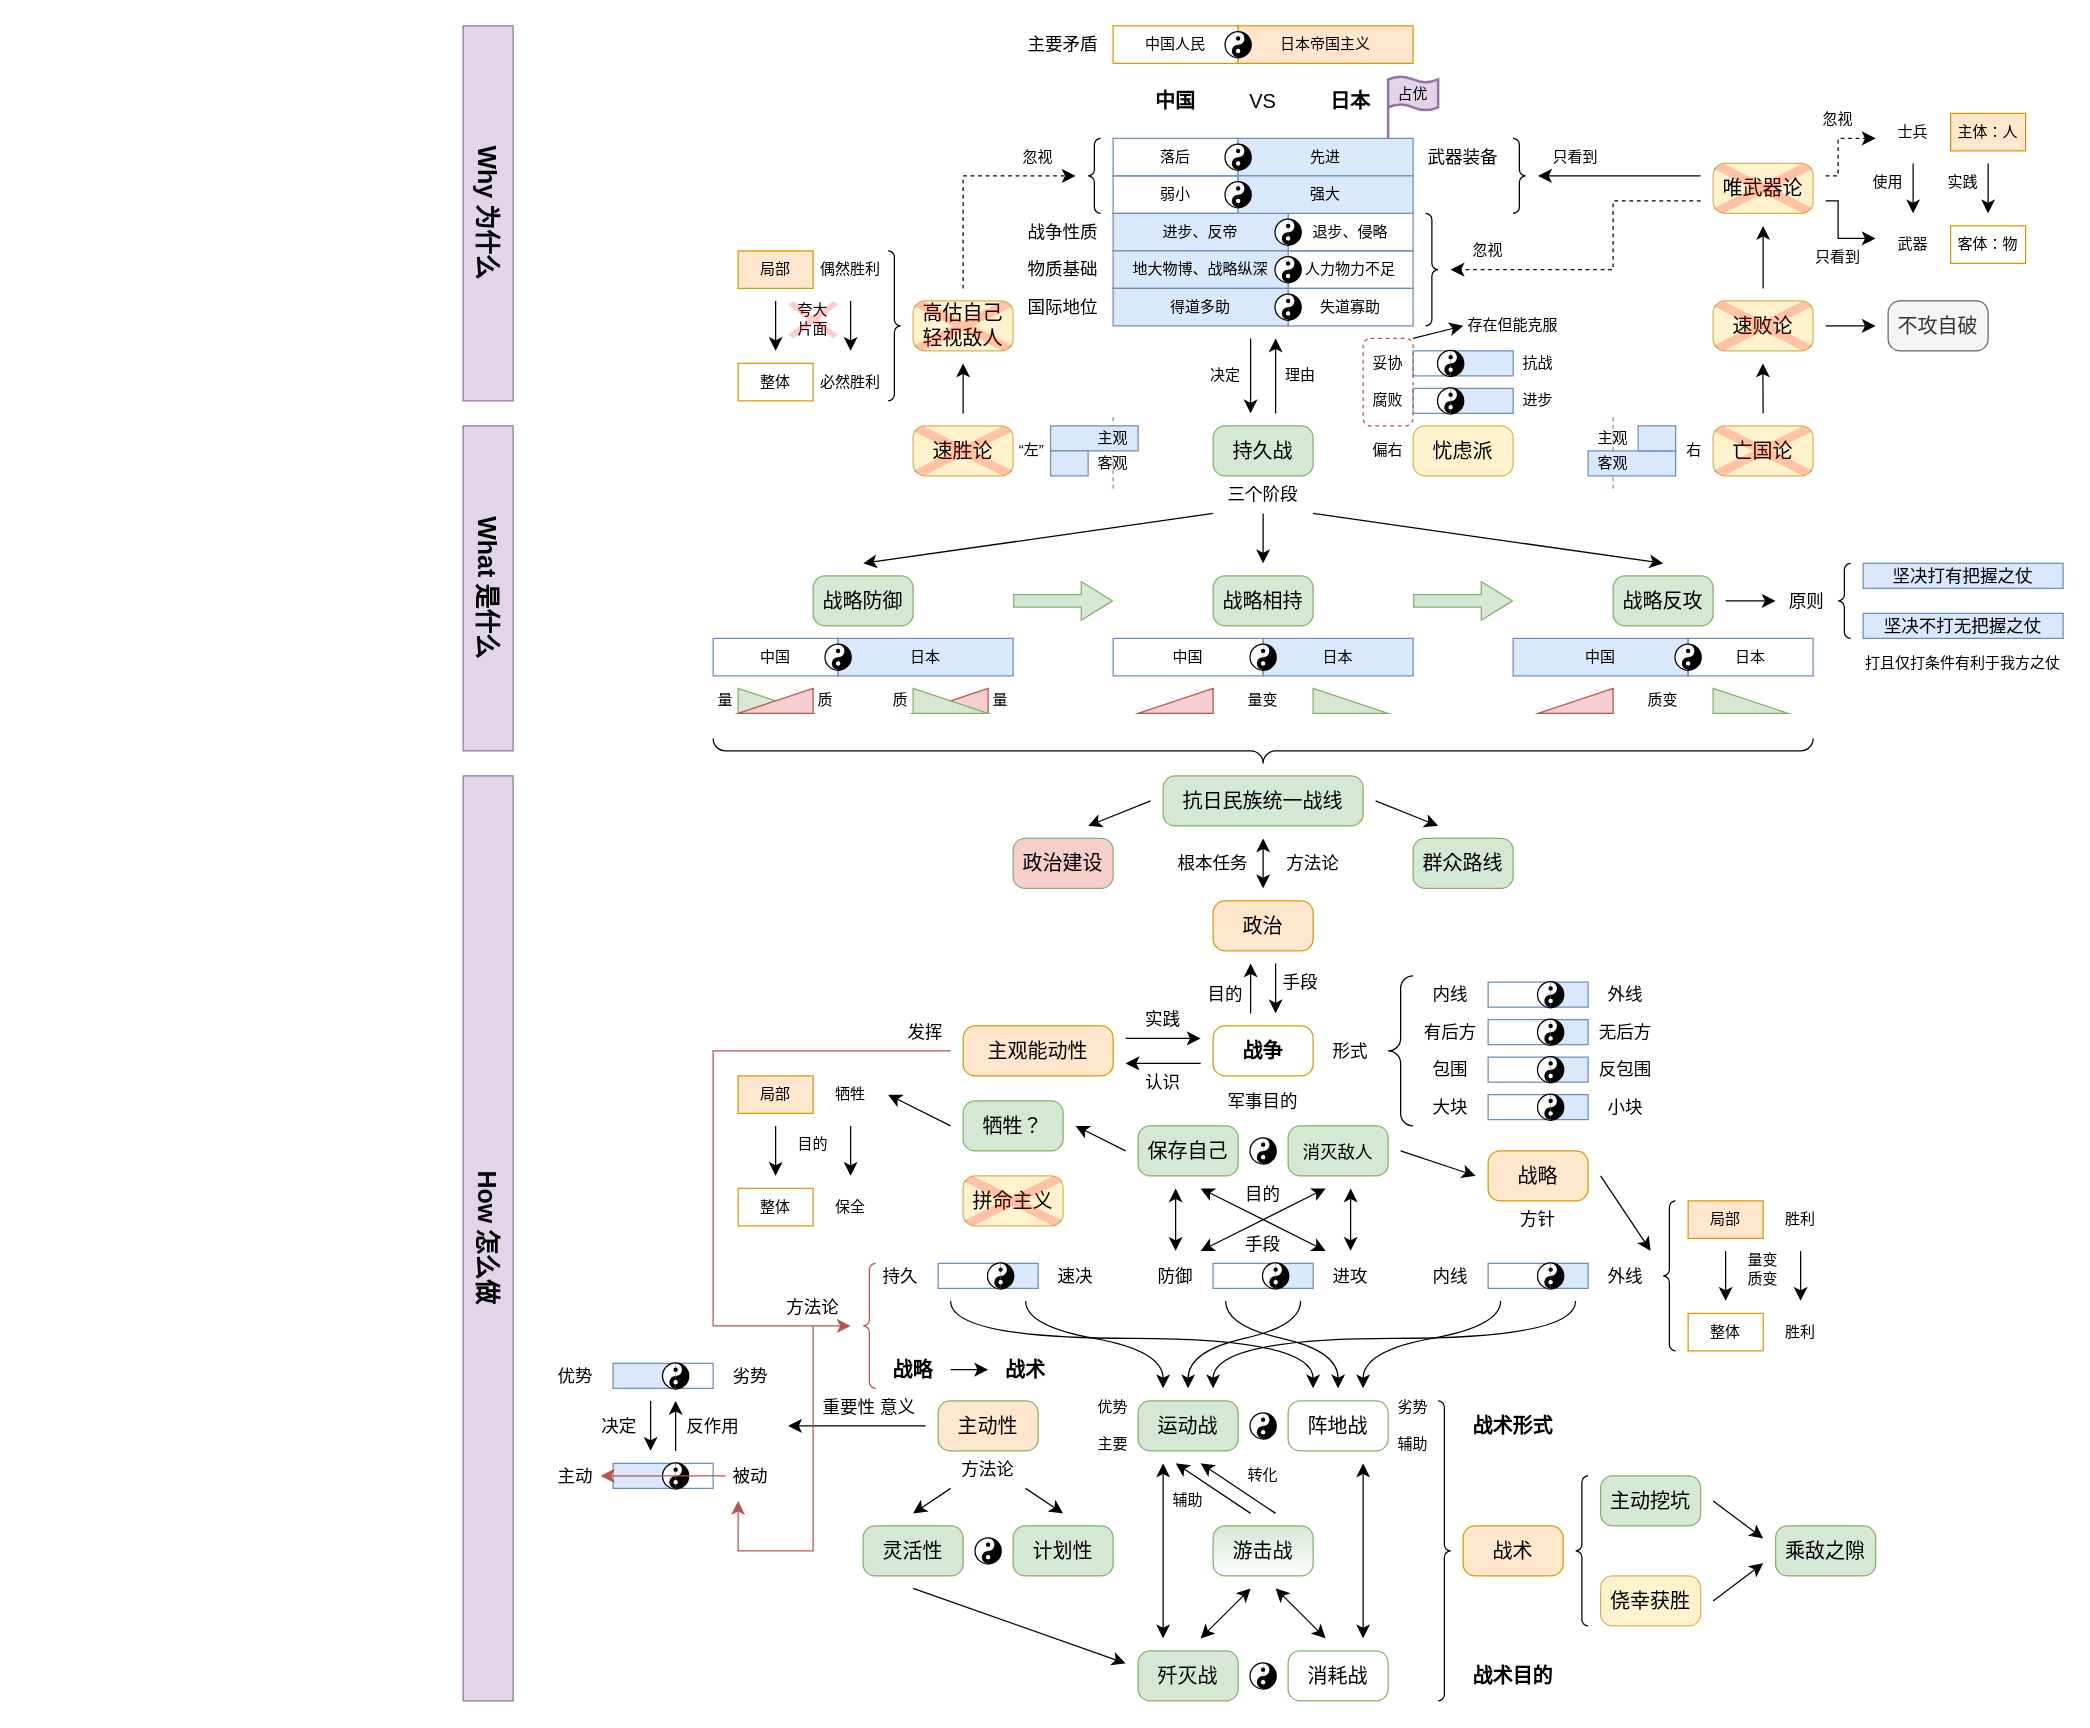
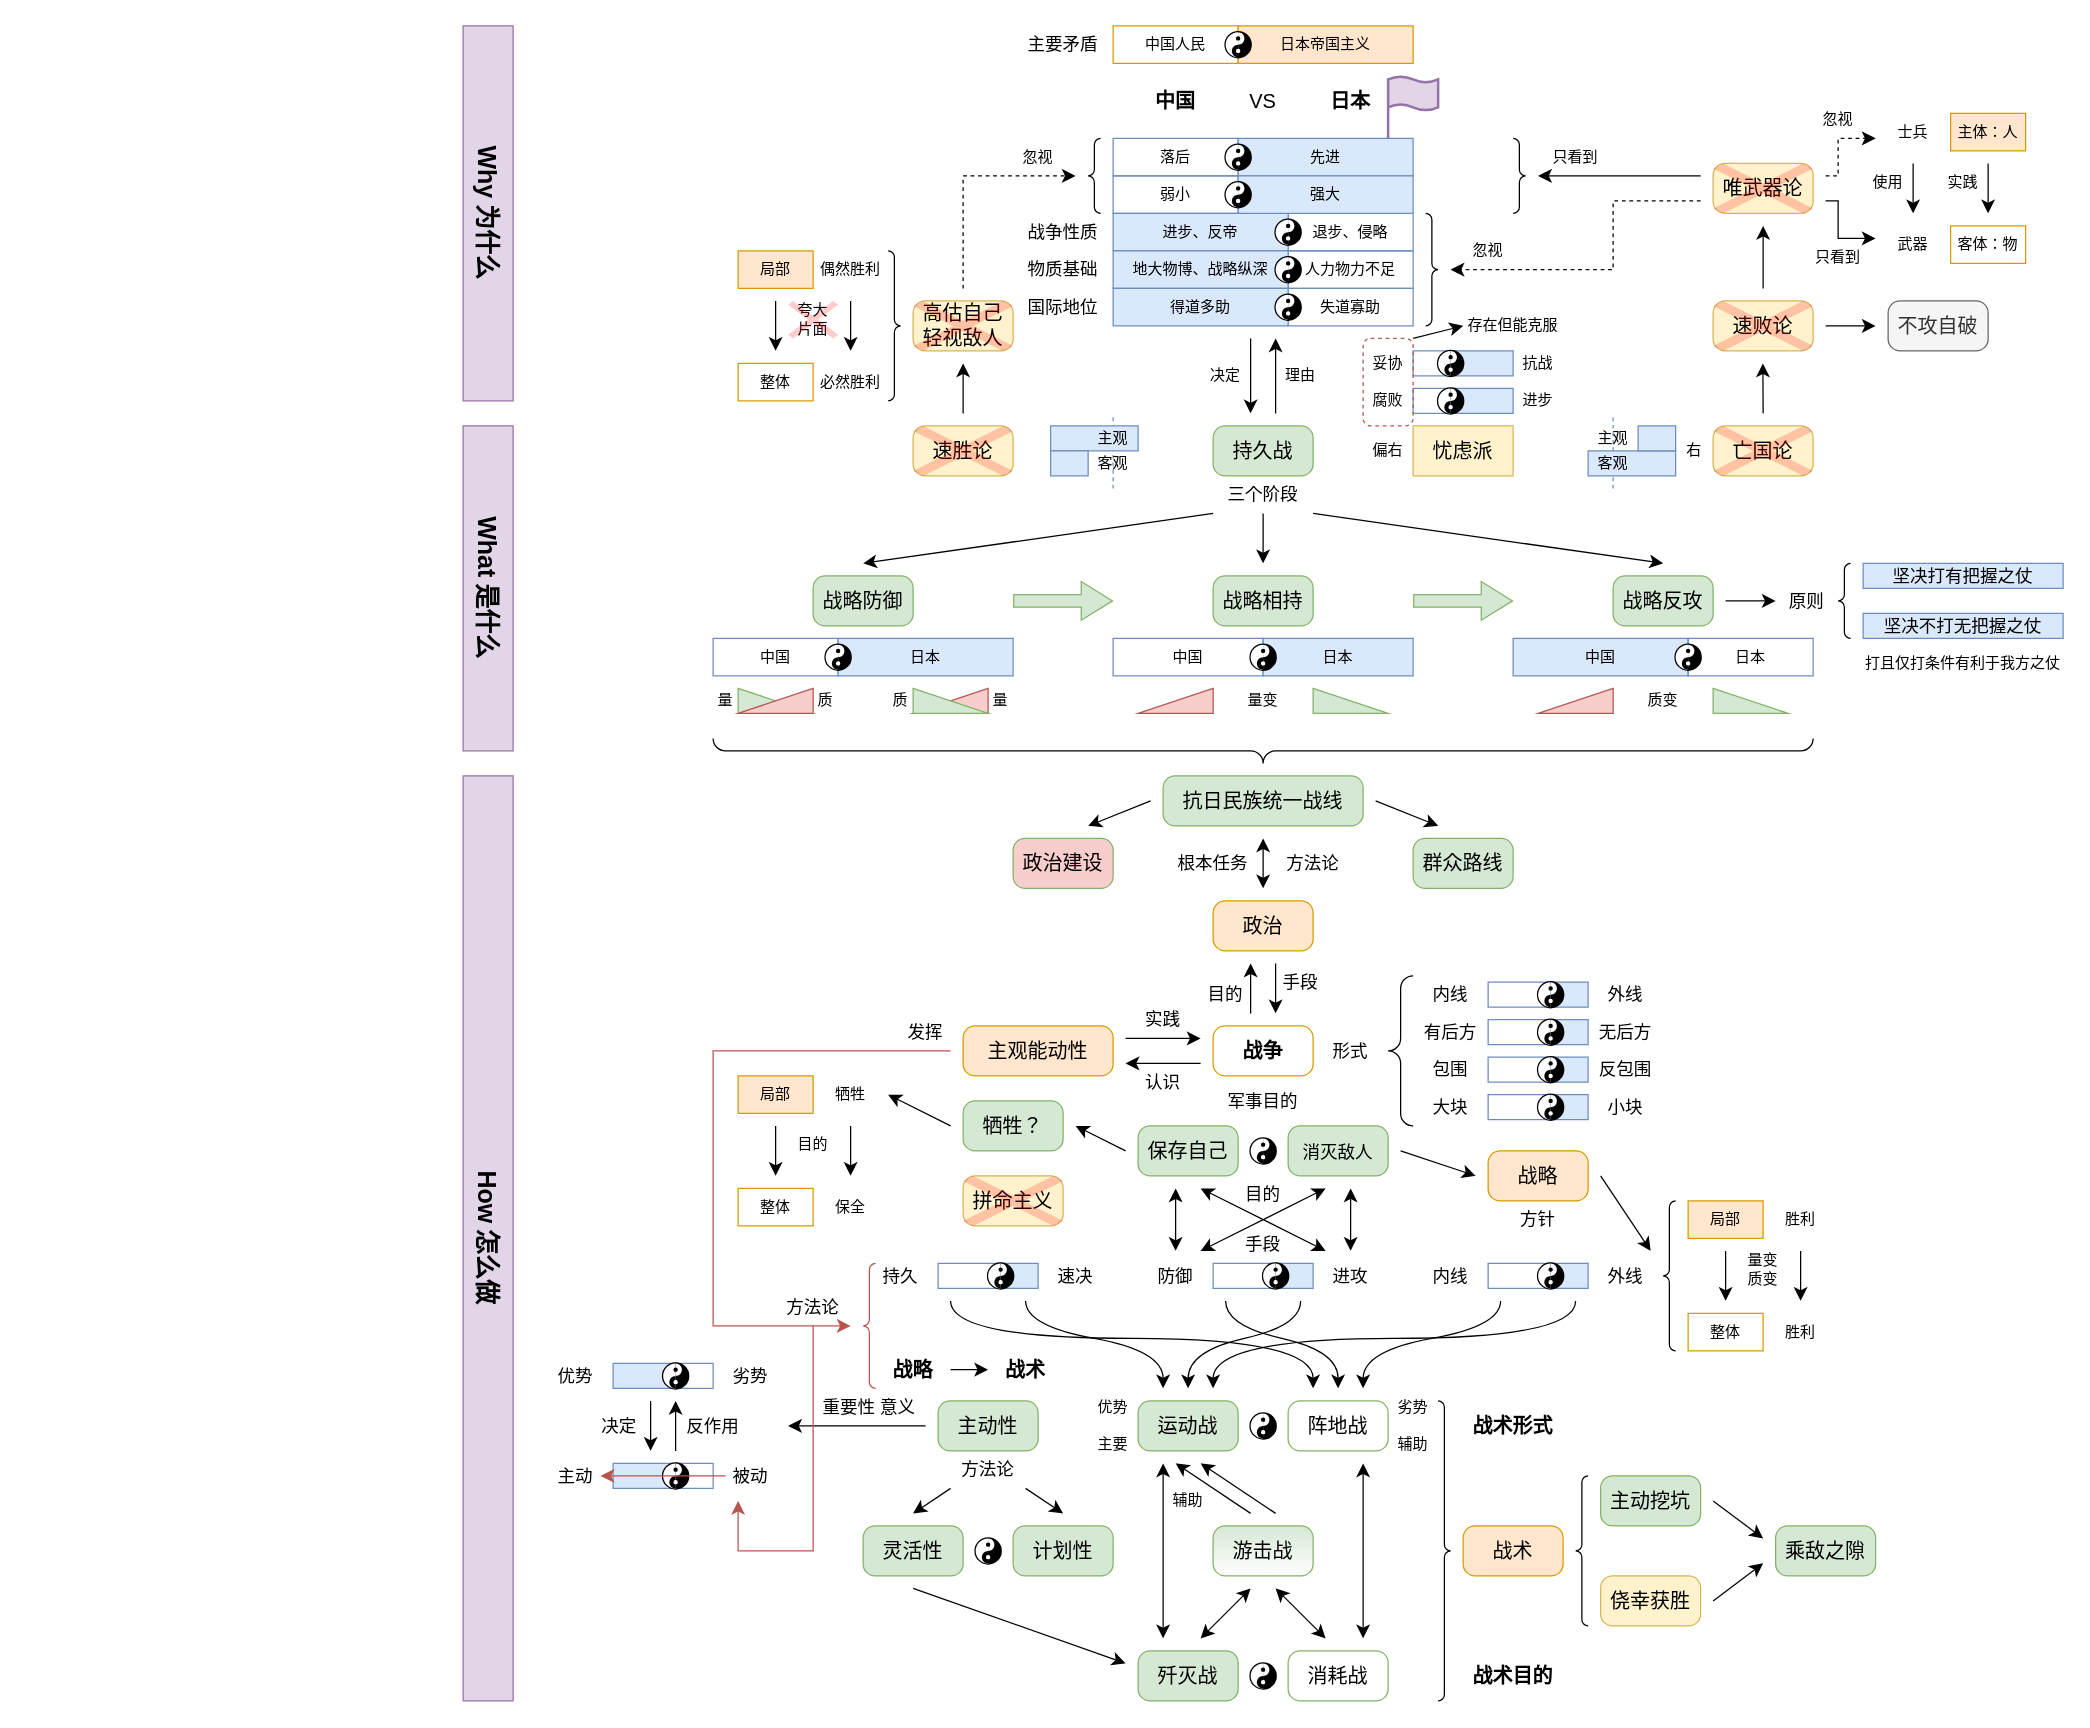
(1413, 94) -> none
(1463, 157) -> none
(1032, 451) -> none
(1463, 451) -> (1463, 451)
(988, 1426) -> (988, 1426)
(1263, 1476) -> none
